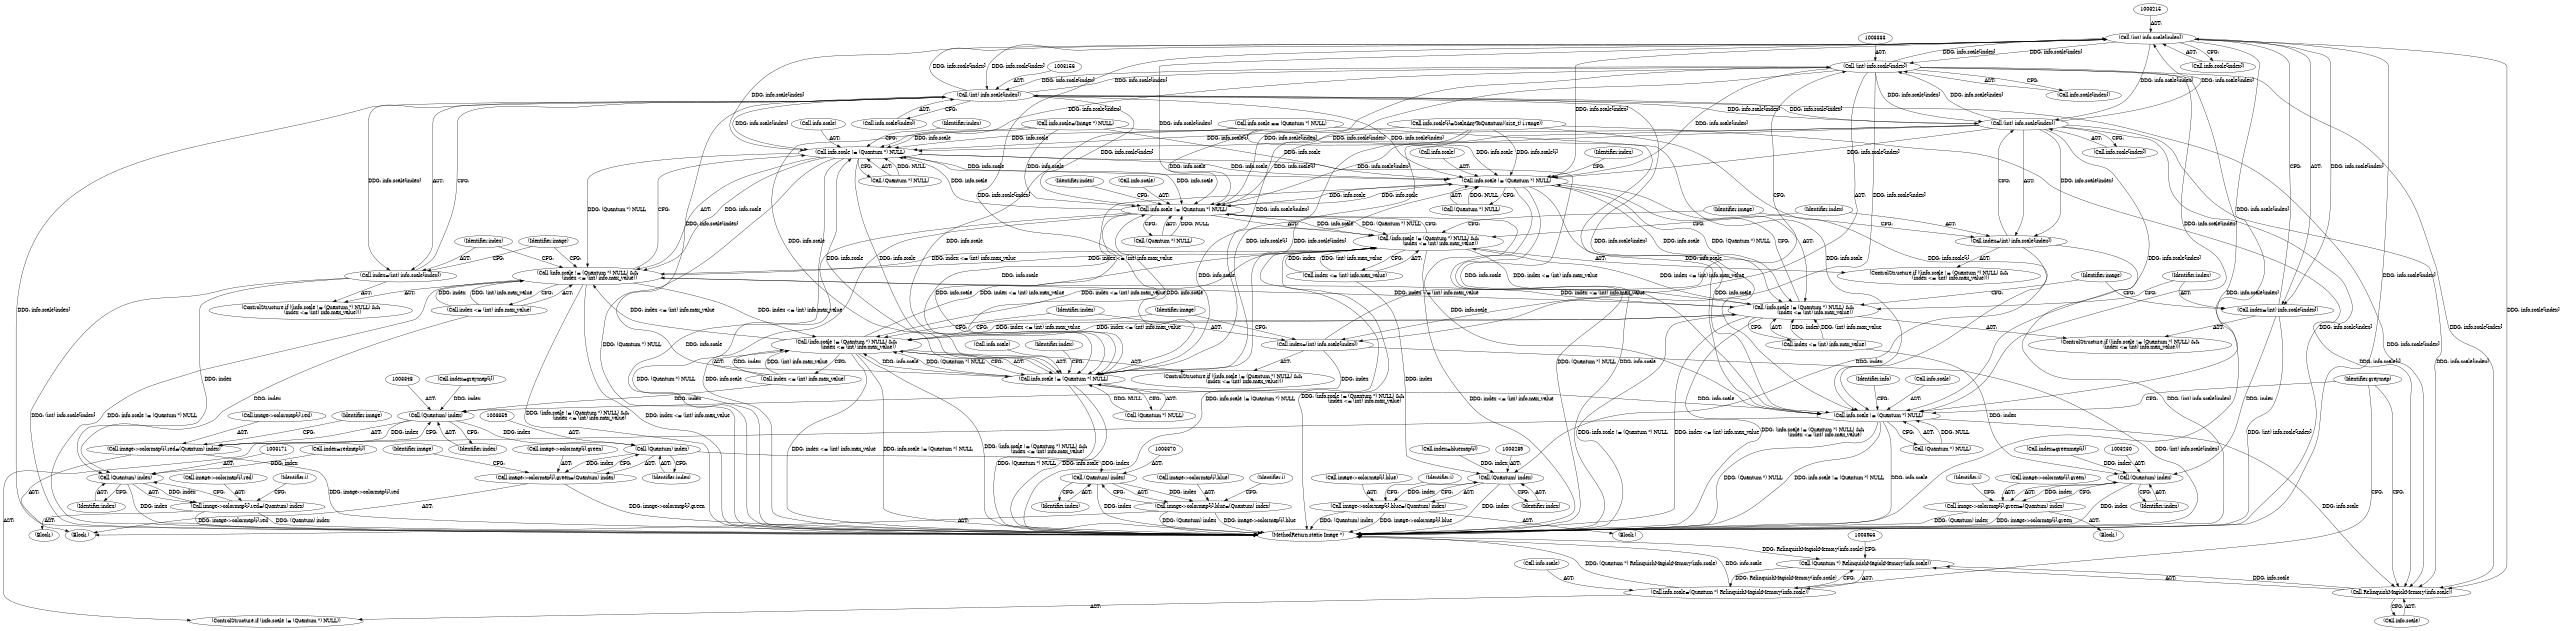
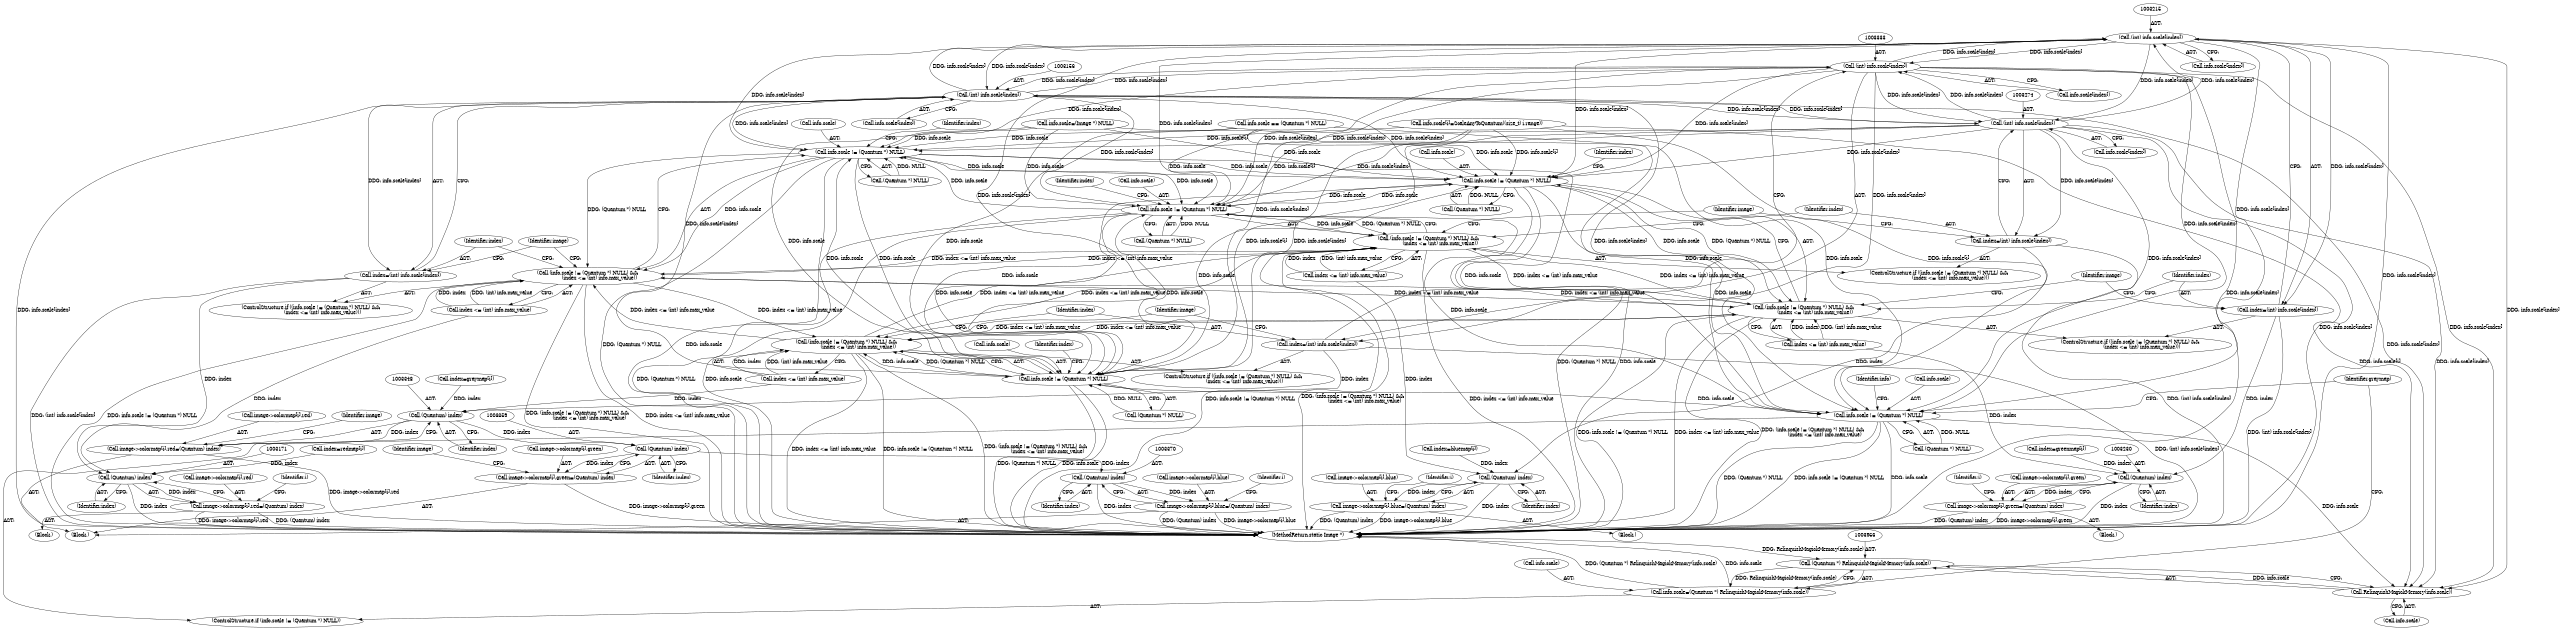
none -> (2023, 95)
(1513, 450) -> none
(2392, 482) -> (2161, 570)
(1871, 550) -> (1871, 550)
